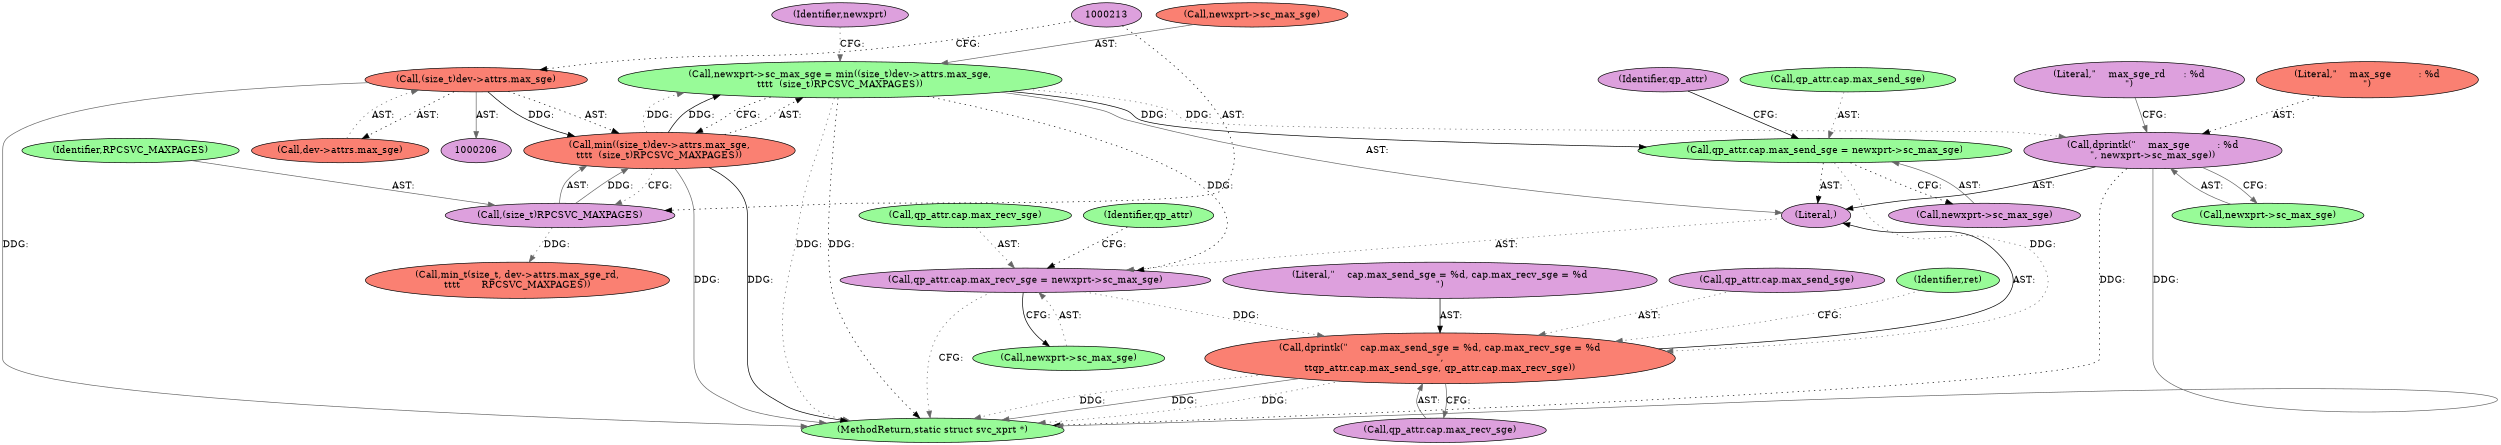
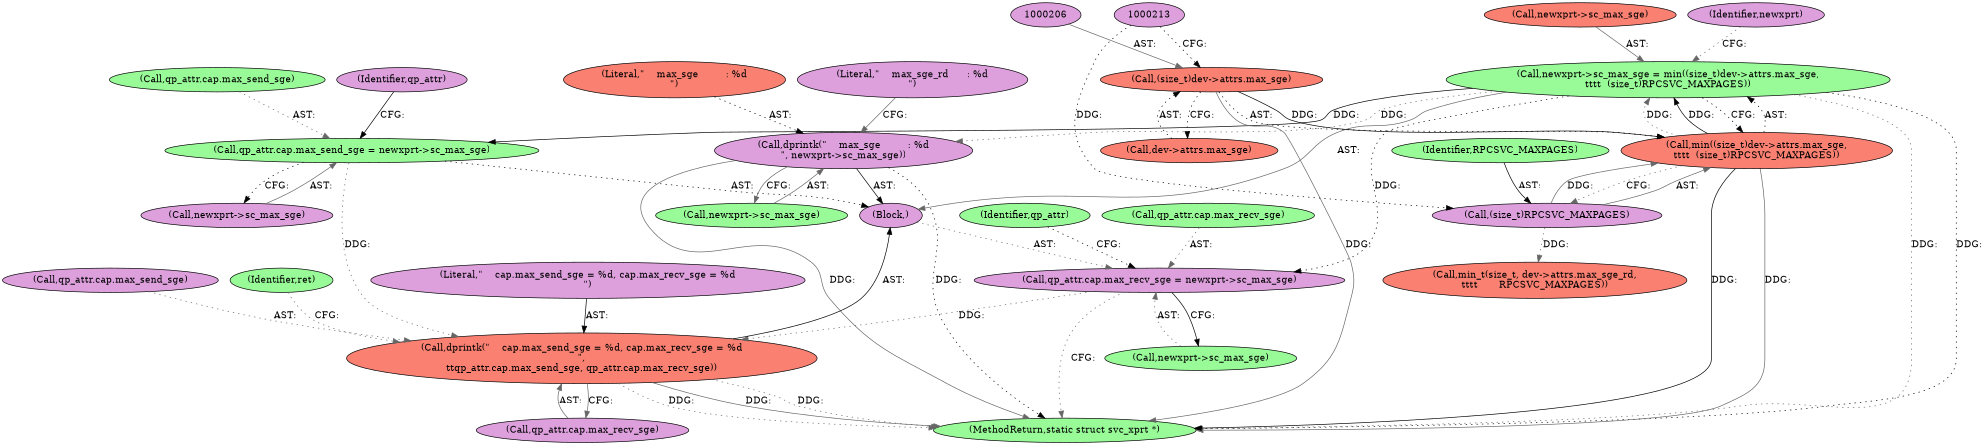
(374, 109) -> (1158, 116)
(476, 112) -> (1122, 45)
(430, 115) -> (1204, 115)
(1235, 115) -> (1091, 115)
(340, 183) -> (1513, 182)
(1816, 215) -> (891, 215)
